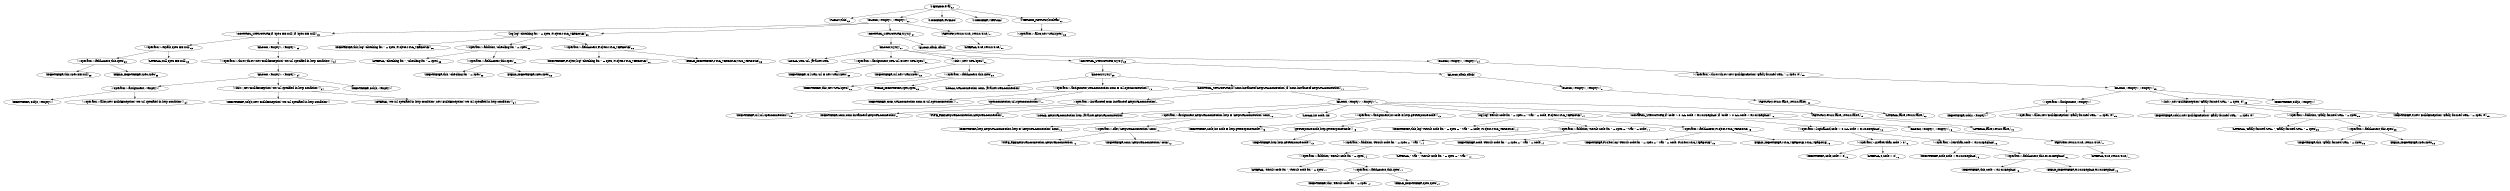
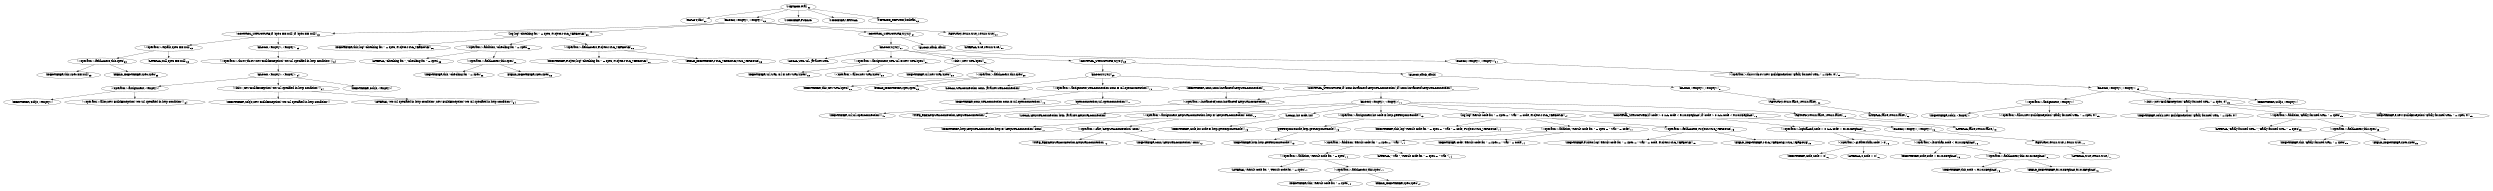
(1042, 26) -> (876, 68)
(987, 109) -> (1226, 94)
(1313, 123) -> (1258, 122)
